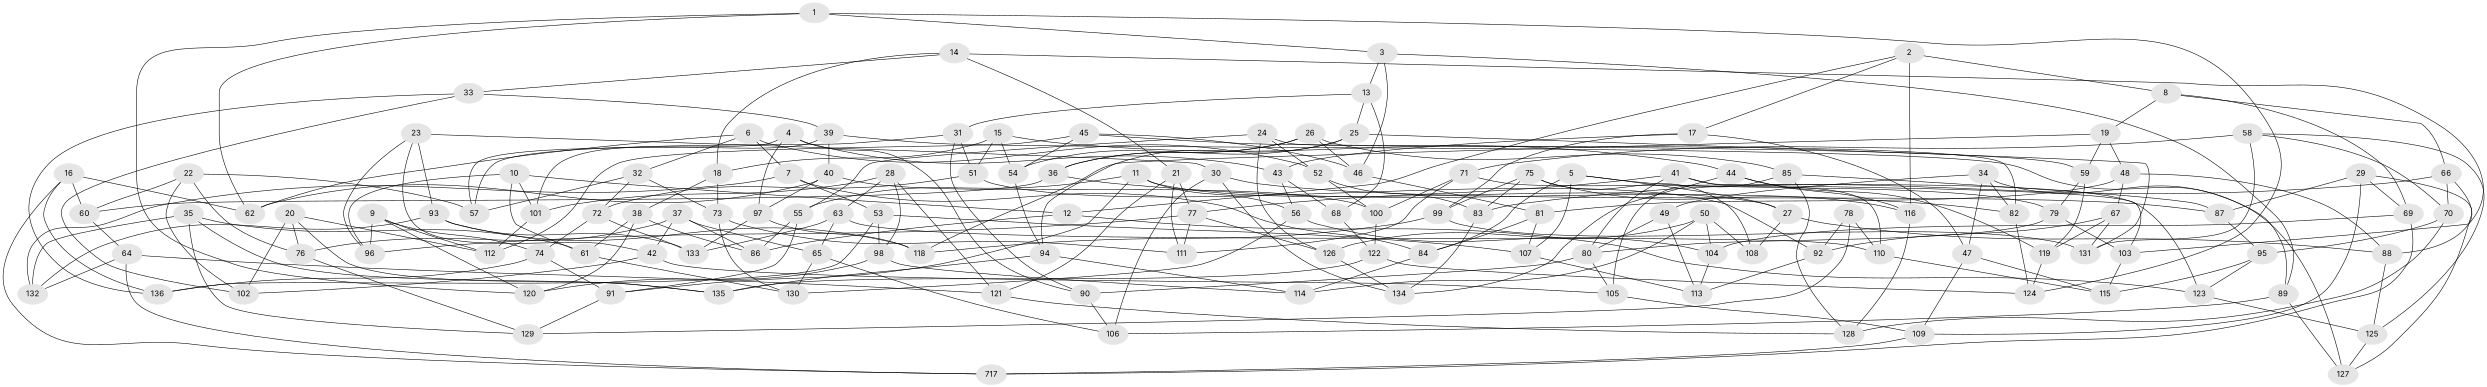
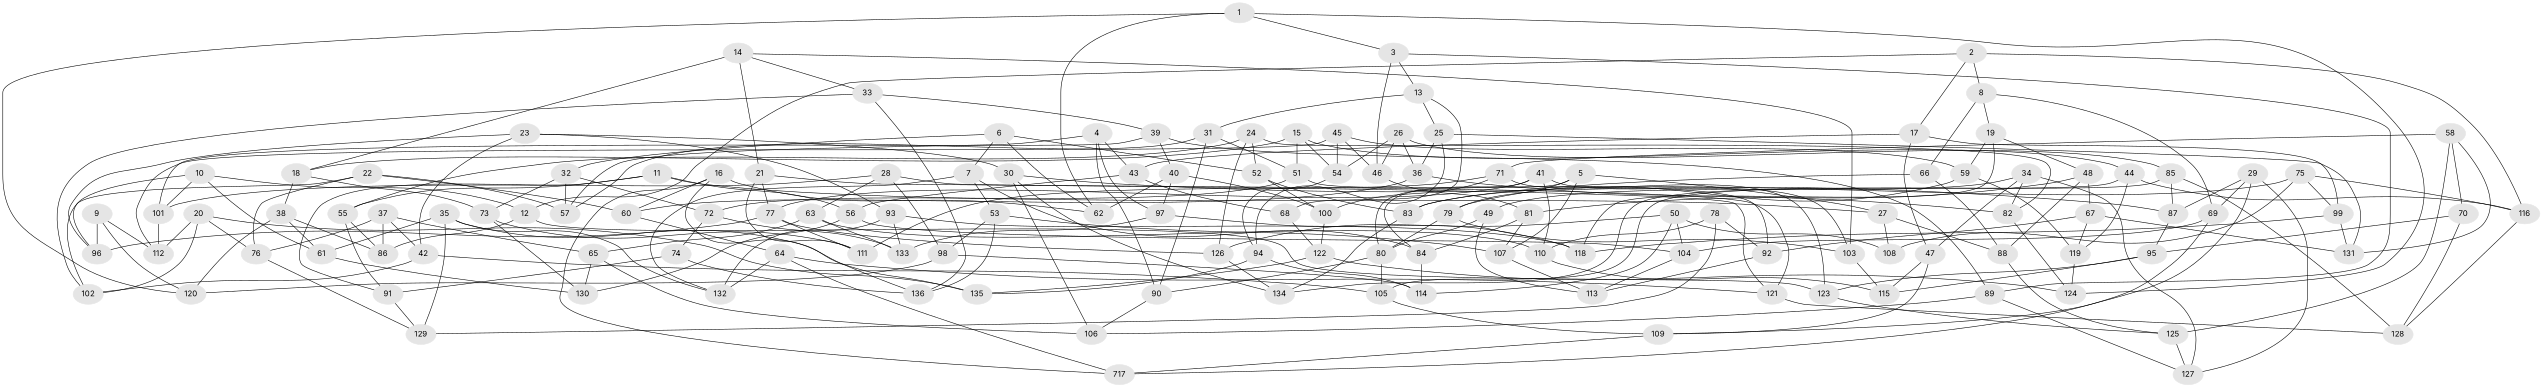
(2448, 195) -> none
(456, 235) -> none
